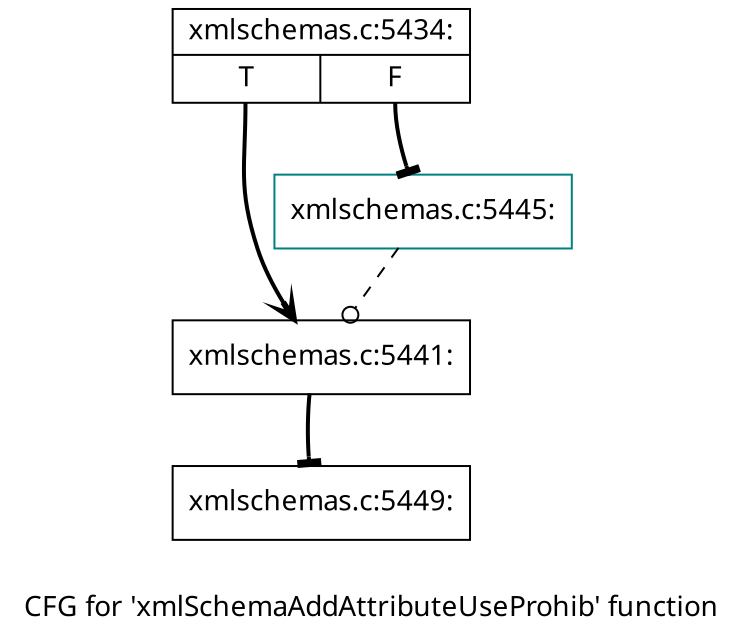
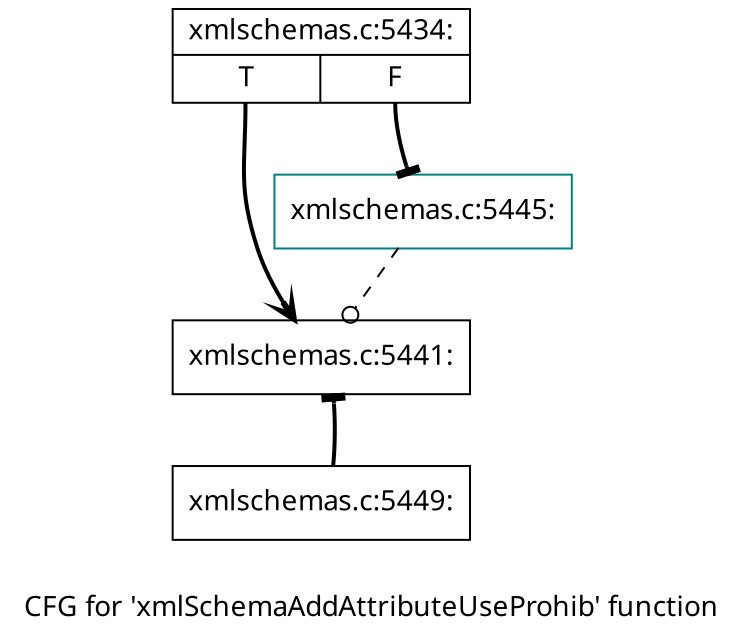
(308, 425) -> (335, 435)
